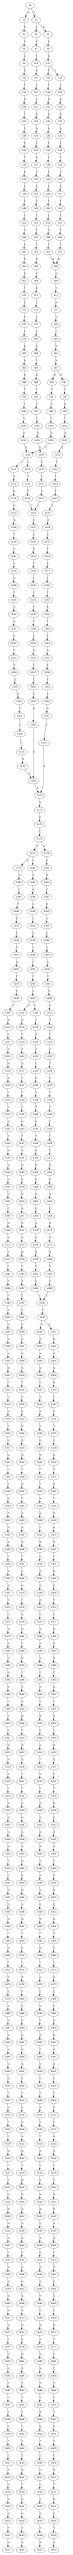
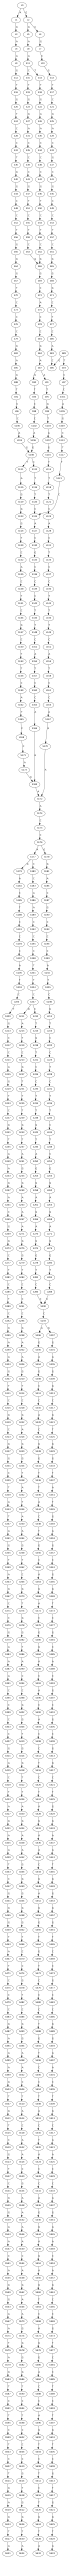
(36, 374) -> (58, 360)
